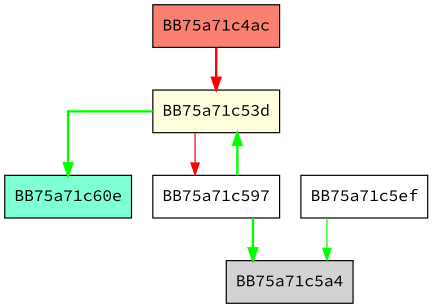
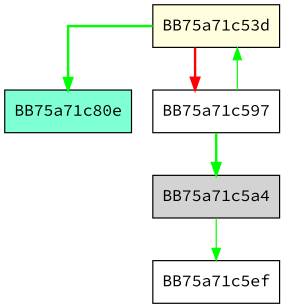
(216, 26) -> none
(195, 148) -> (195, 63)
(237, 160) -> (237, 75)
(68, 197) -> (68, 111)
(327, 233) -> (216, 233)
